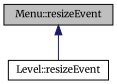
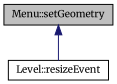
(58, 15) -> (58, 15)
